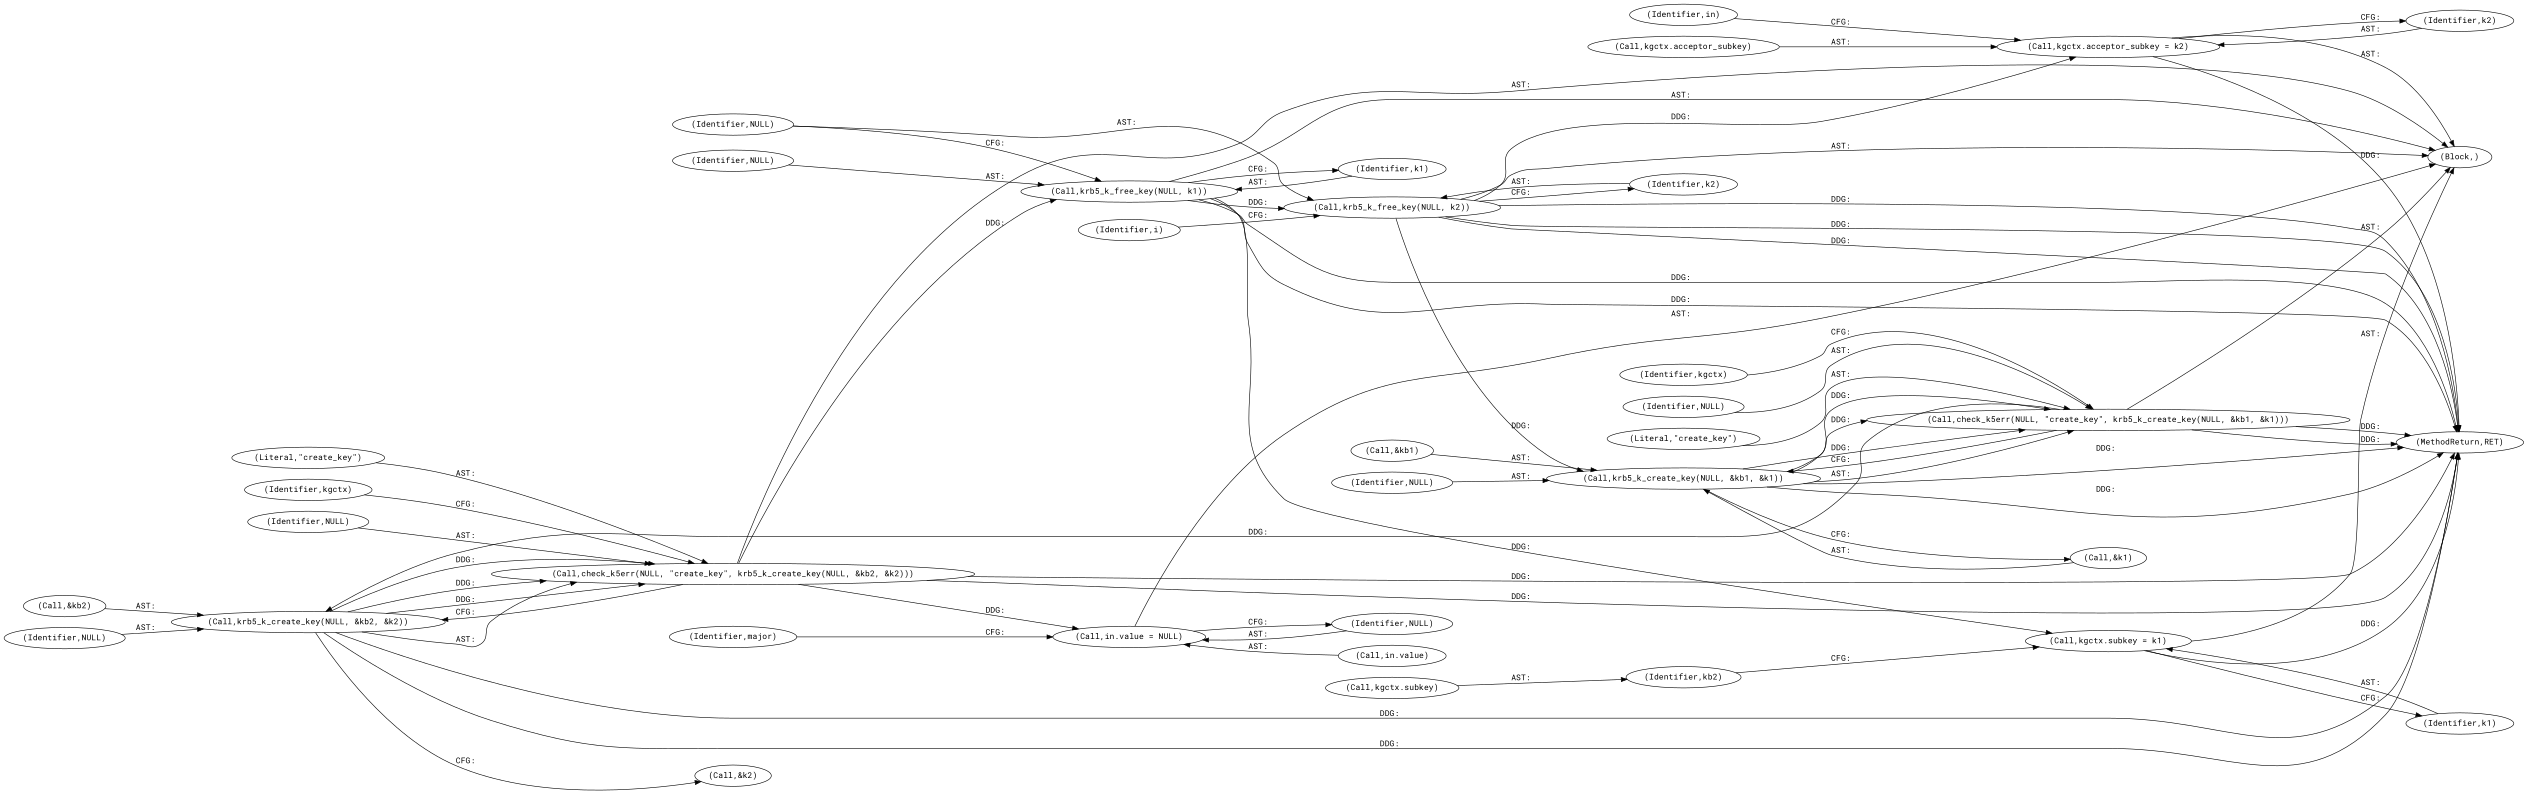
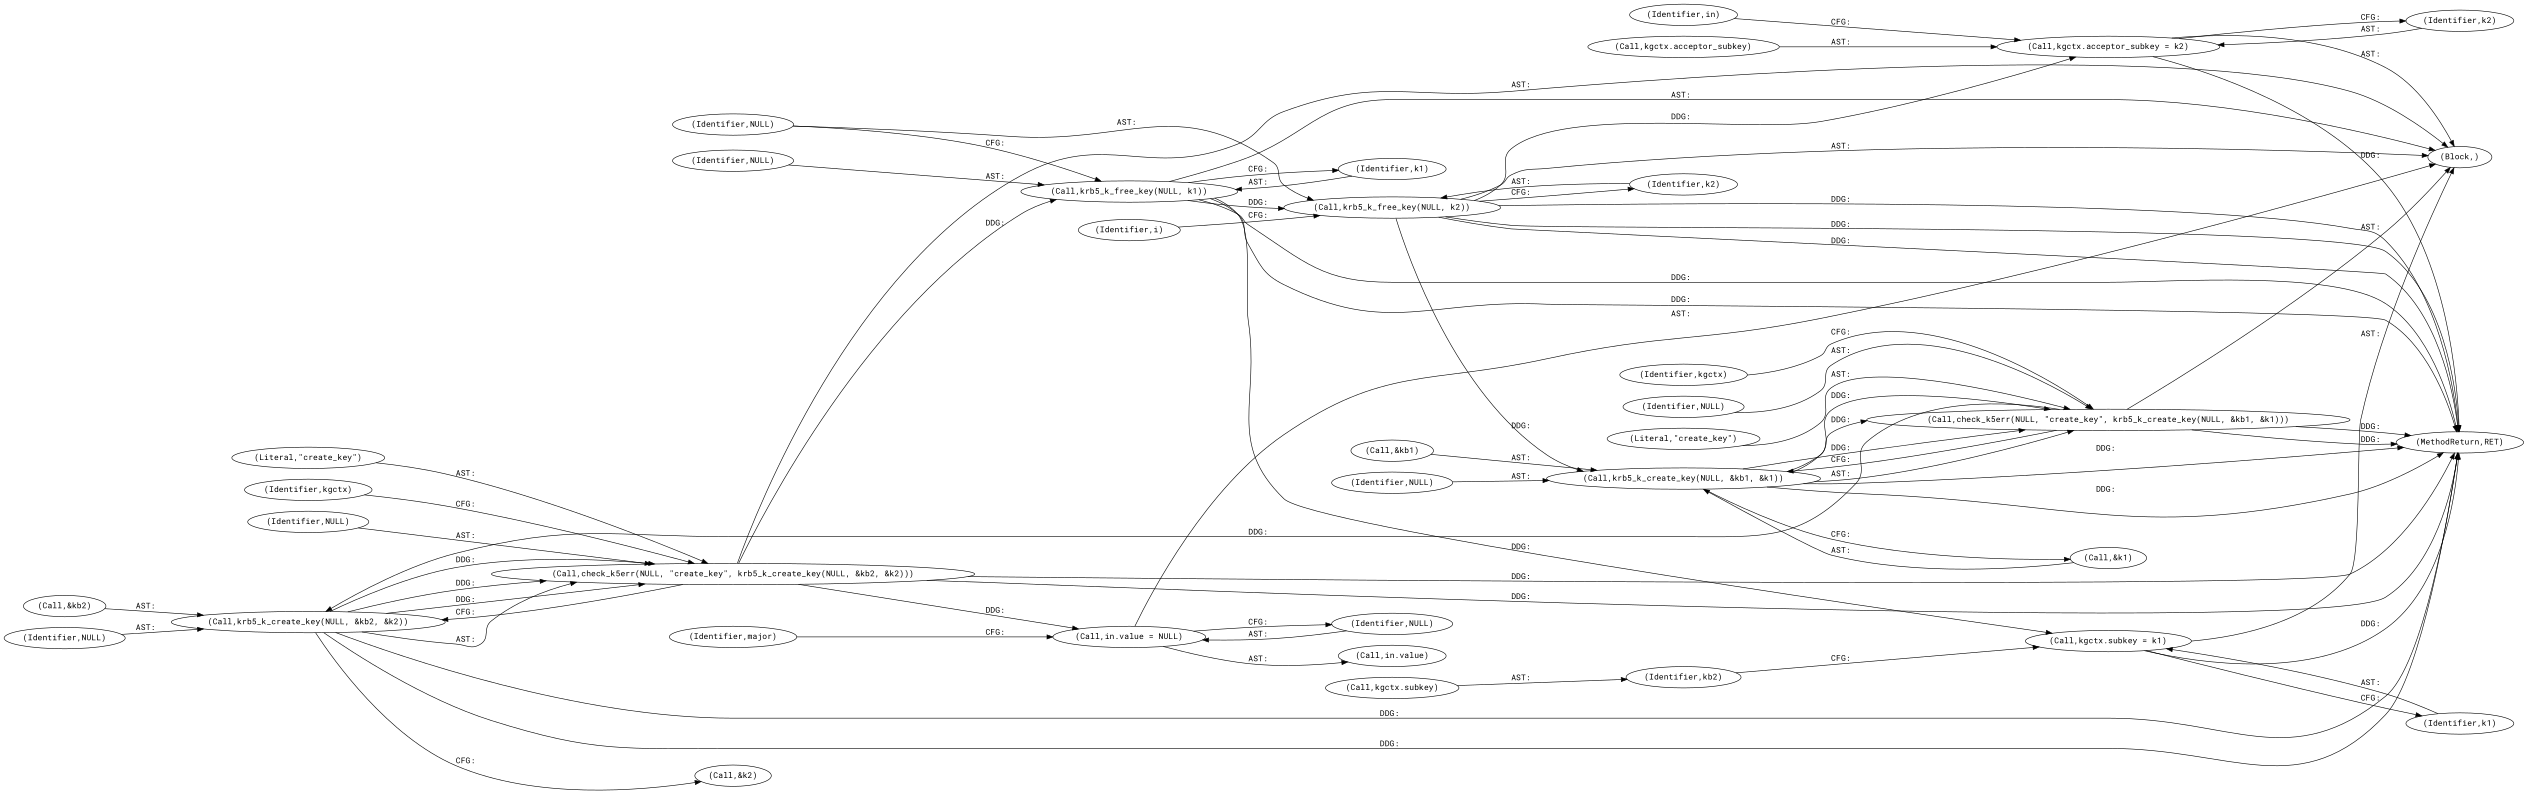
(1264, 652) -> (1252, 664)
